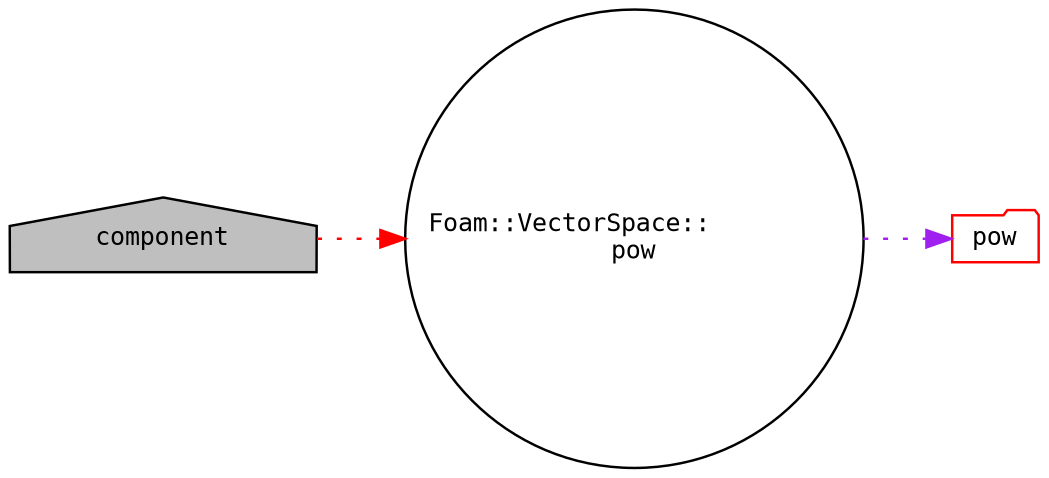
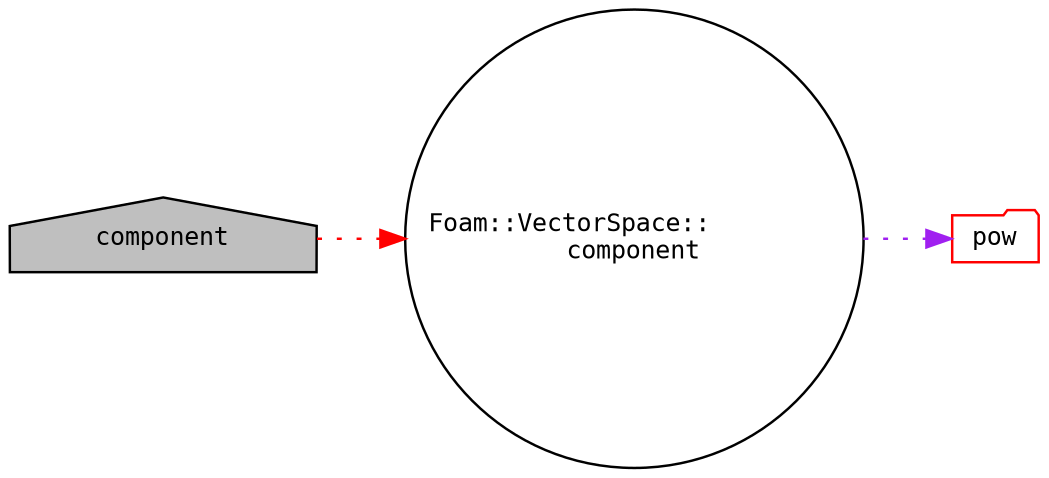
(634, 239) -> (634, 239)
